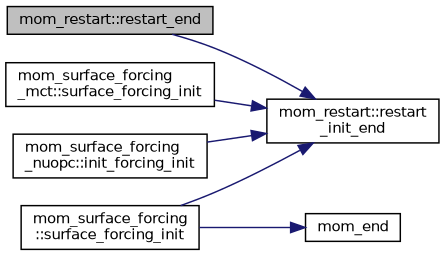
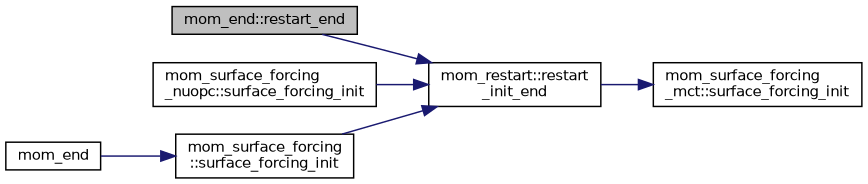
(110, 20) -> (265, 20)
(233, 103) -> (620, 85)
(110, 156) -> (265, 85)
(245, 228) -> (131, 156)
